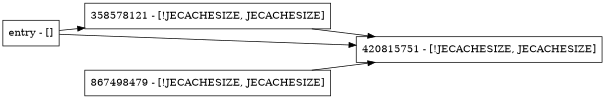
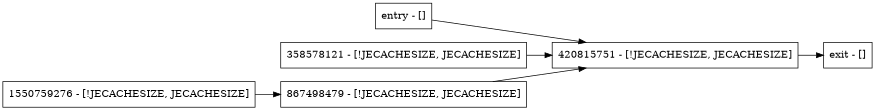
(68, 30) -> none
none -> (848, 55)
none -> (129, 94)
